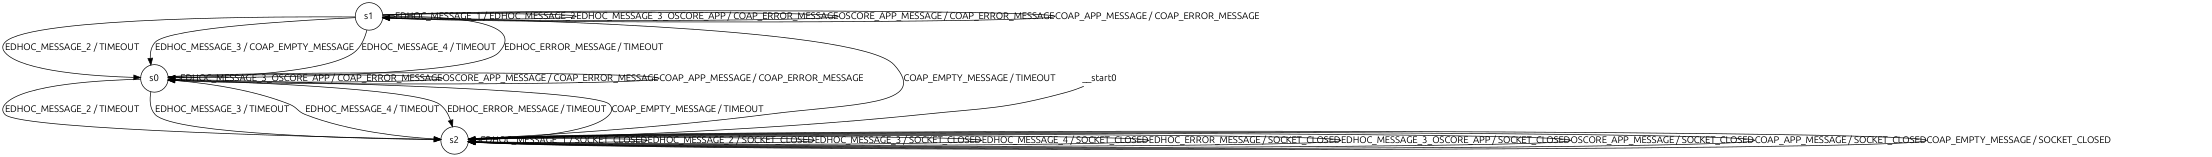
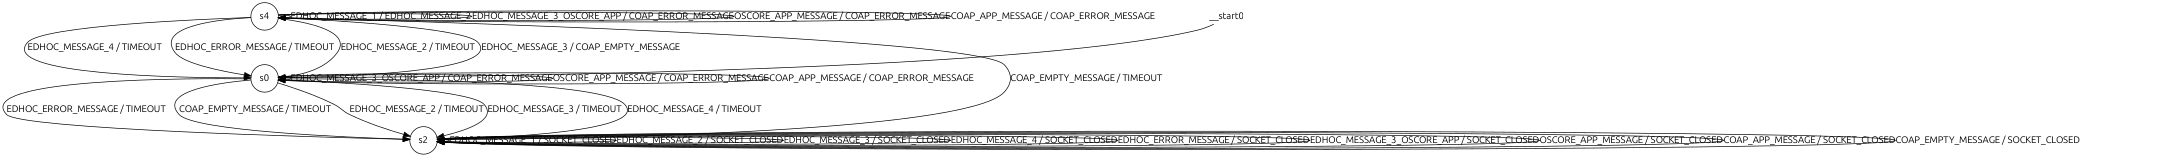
(369, 16) -> (265, 16)
(781, 126) -> (751, 69)
